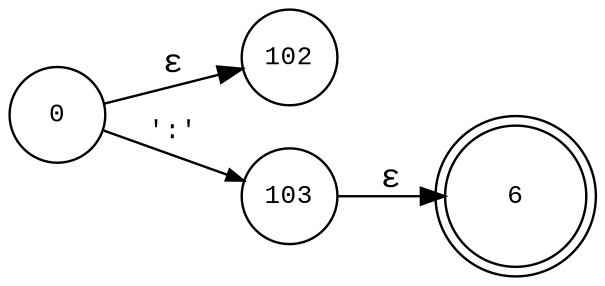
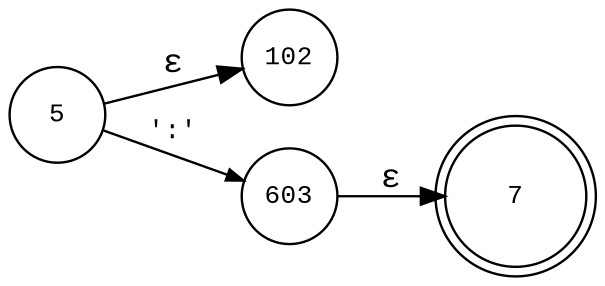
(57, 115) -> (57, 115)
(290, 196) -> (290, 196)
(516, 196) -> (516, 196)
